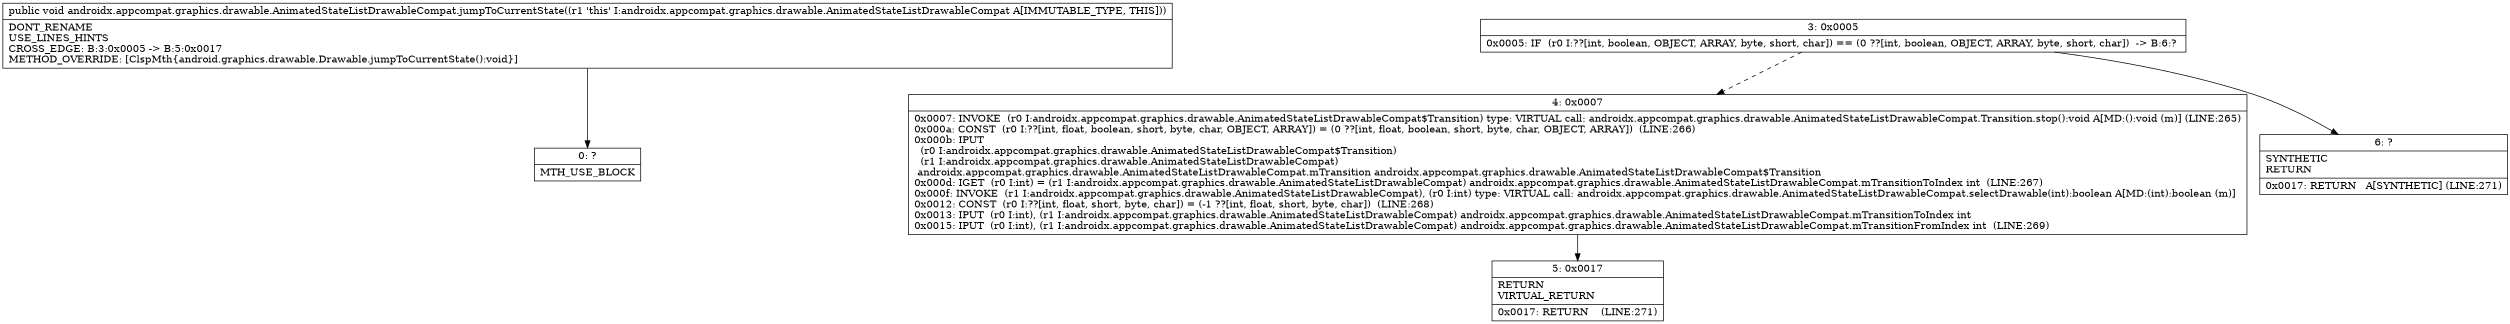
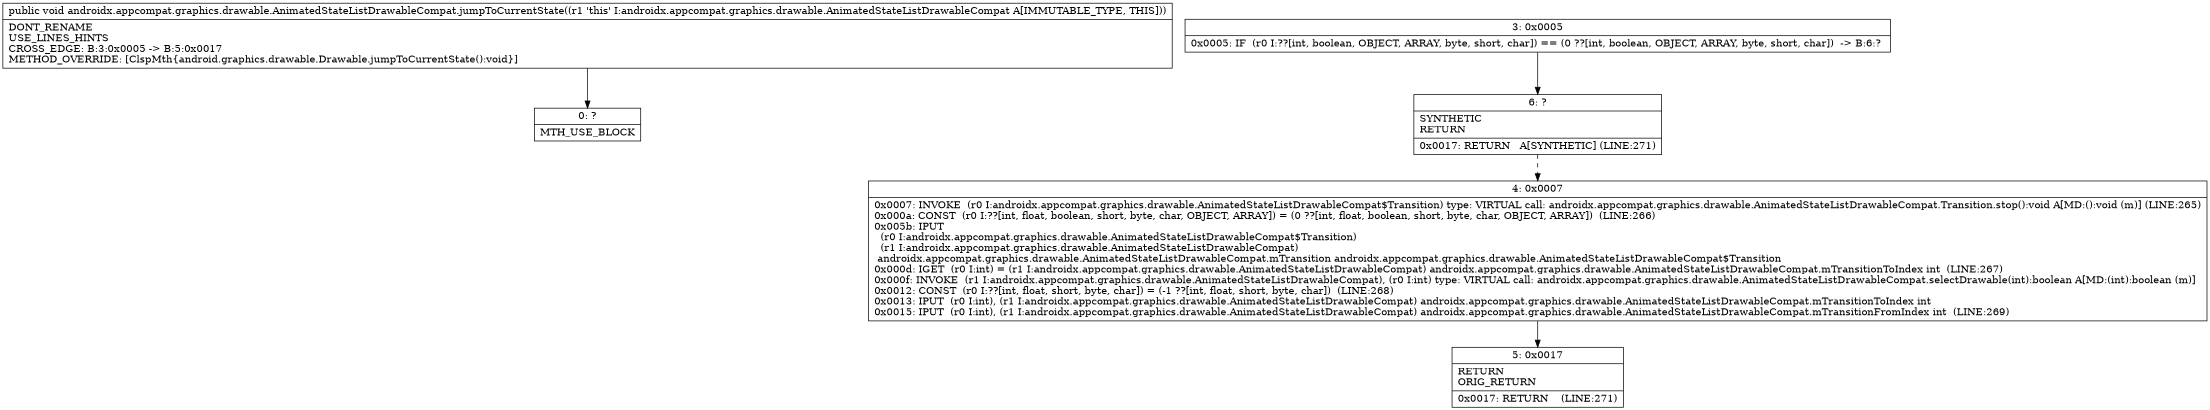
(1762, 72) -> (1538, 164)
(952, 140) -> (912, 227)
(1546, 296) -> (1497, 382)
